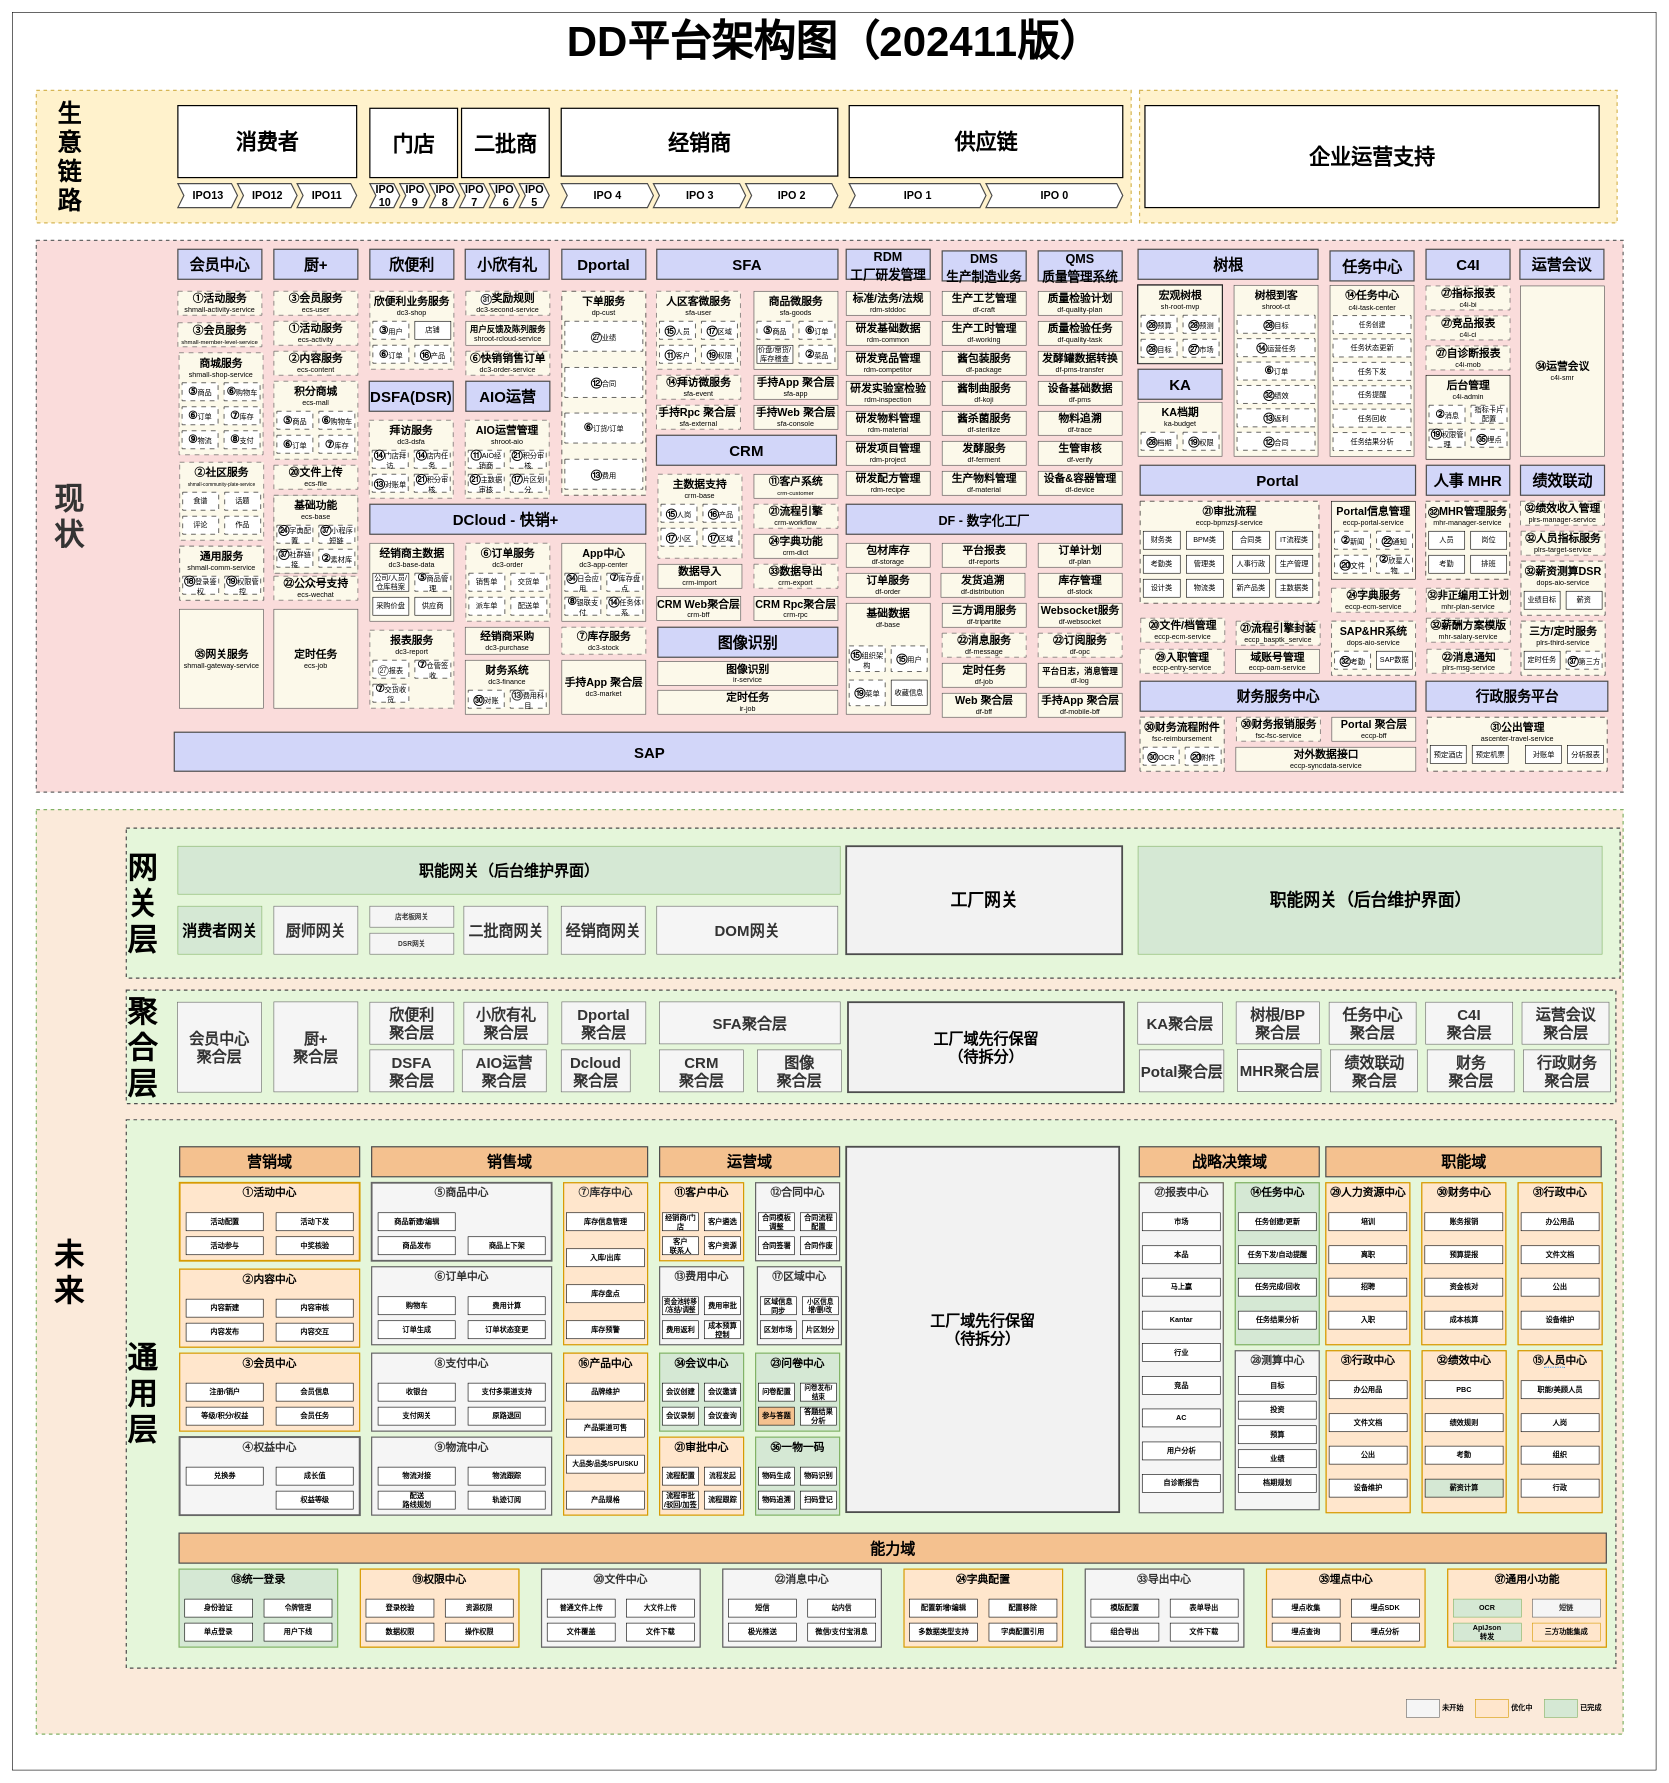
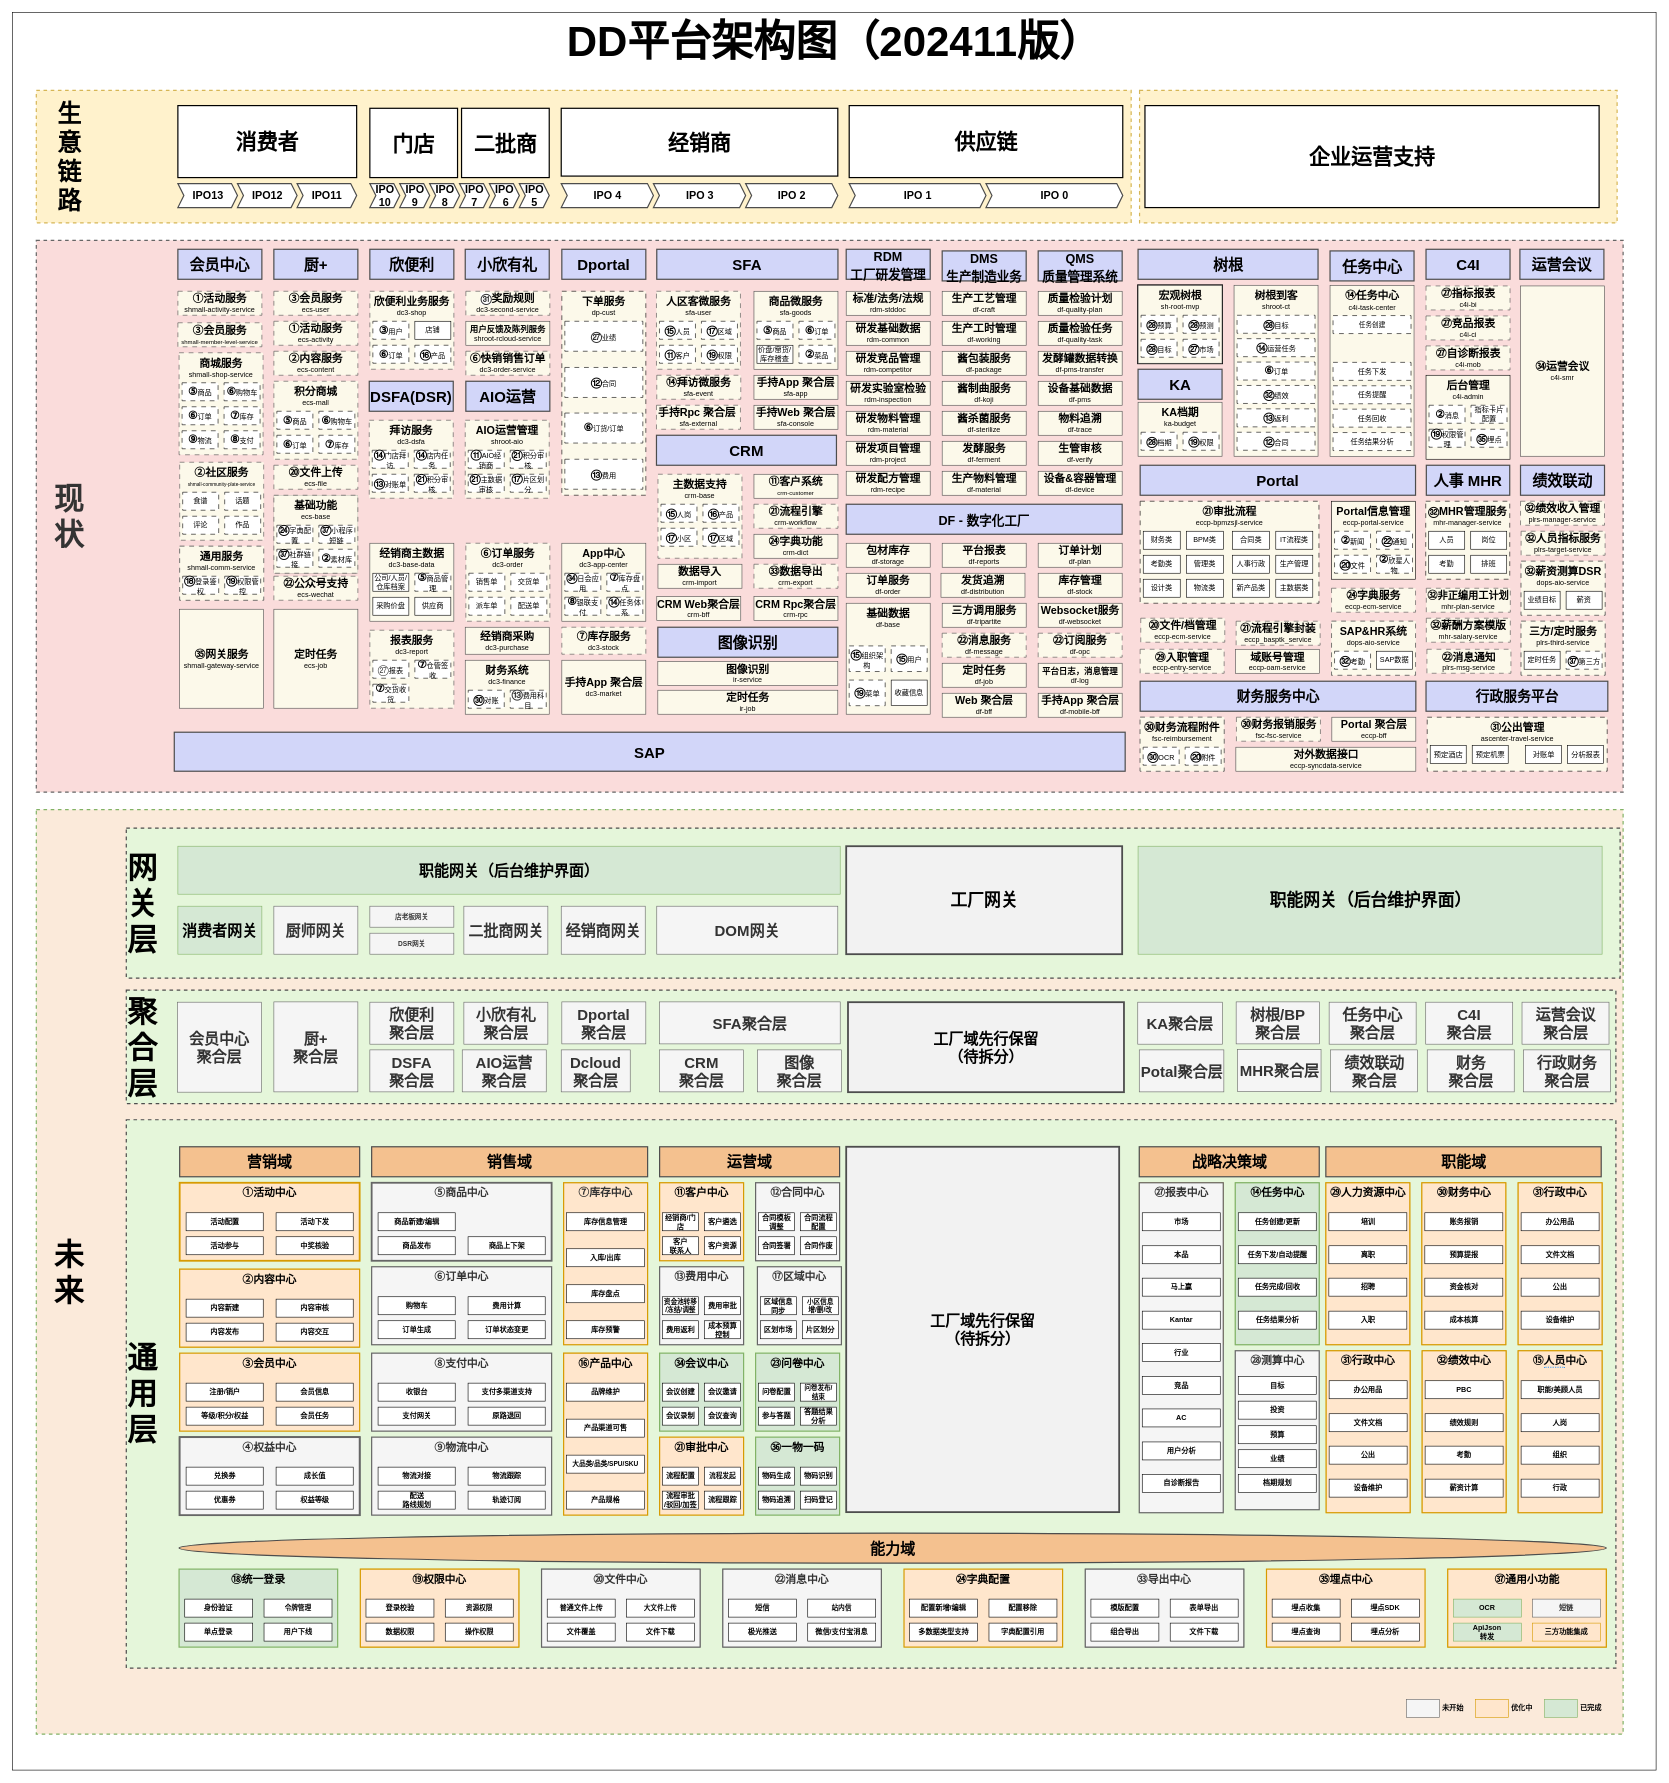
(1372, 348) -> none
(508, 519) -> none
(777, 1416) -> (777, 1416)
(1464, 1488) -> (1464, 1488)
none -> (225, 1500)
(893, 1548) -> (893, 1548)
